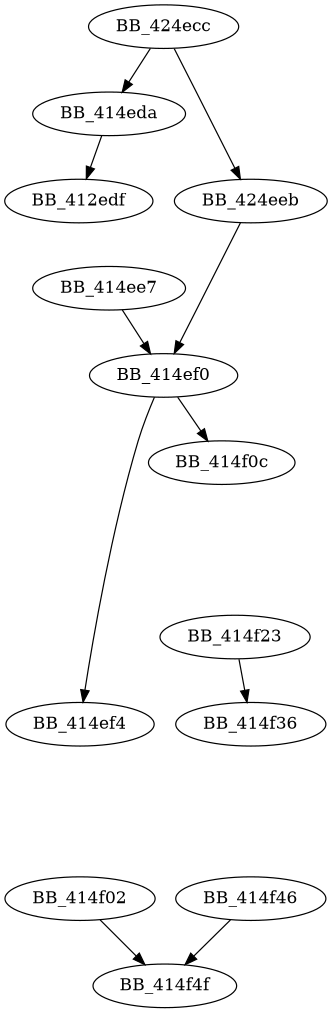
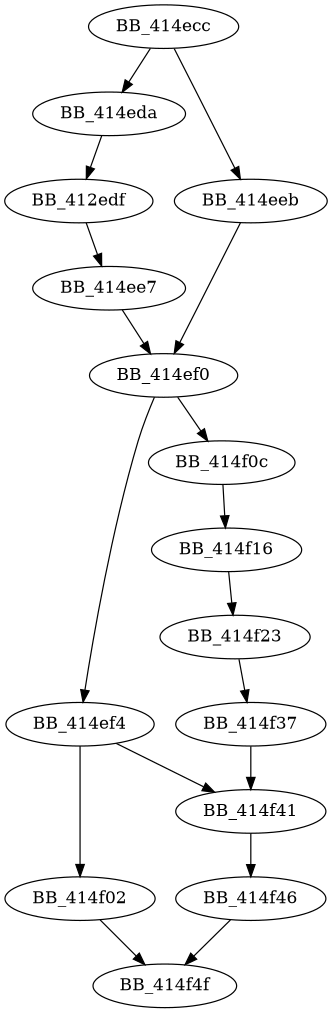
(164, 27) -> (164, 27)
(251, 201) -> (251, 201)
none -> (92, 239)
none -> (227, 550)
(251, 724) -> (251, 724)
none -> (80, 805)
none -> (251, 811)
